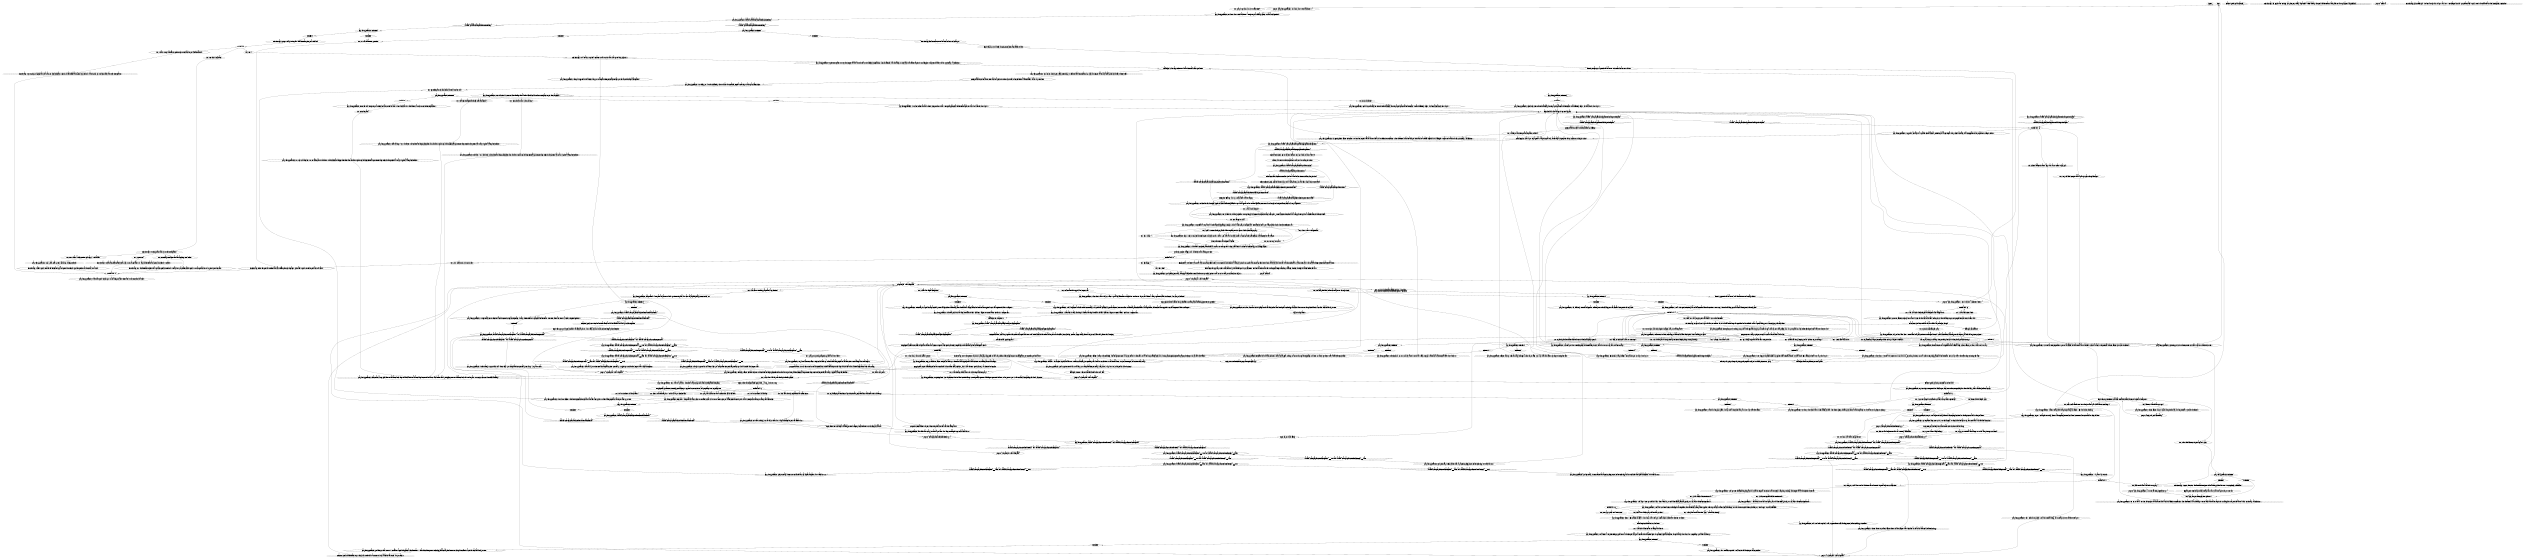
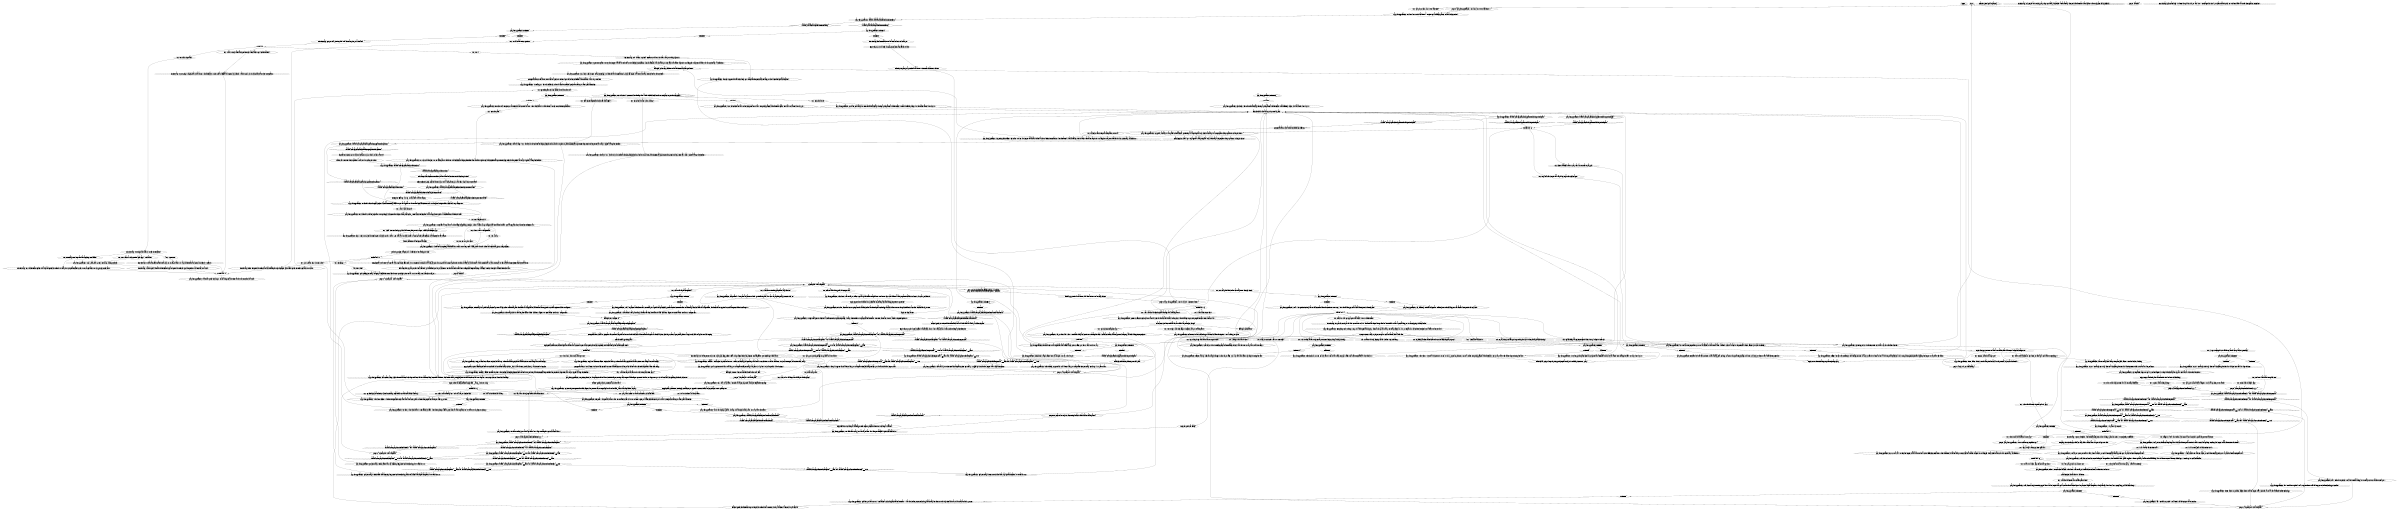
(1949, 394) -> none
